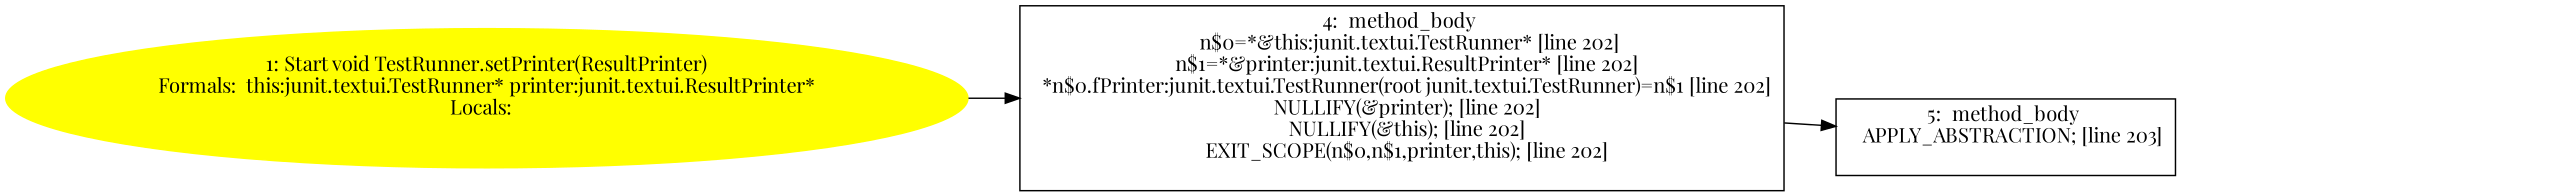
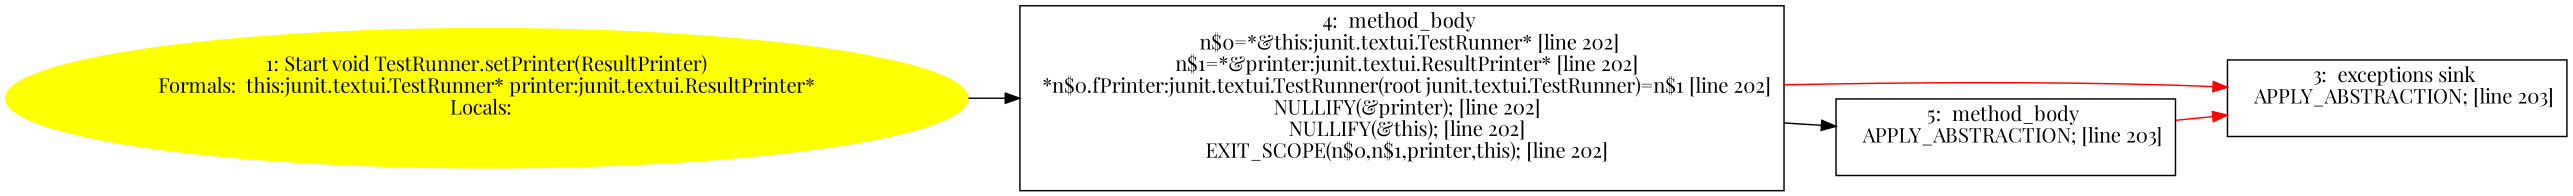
none -> (2397, 98)
